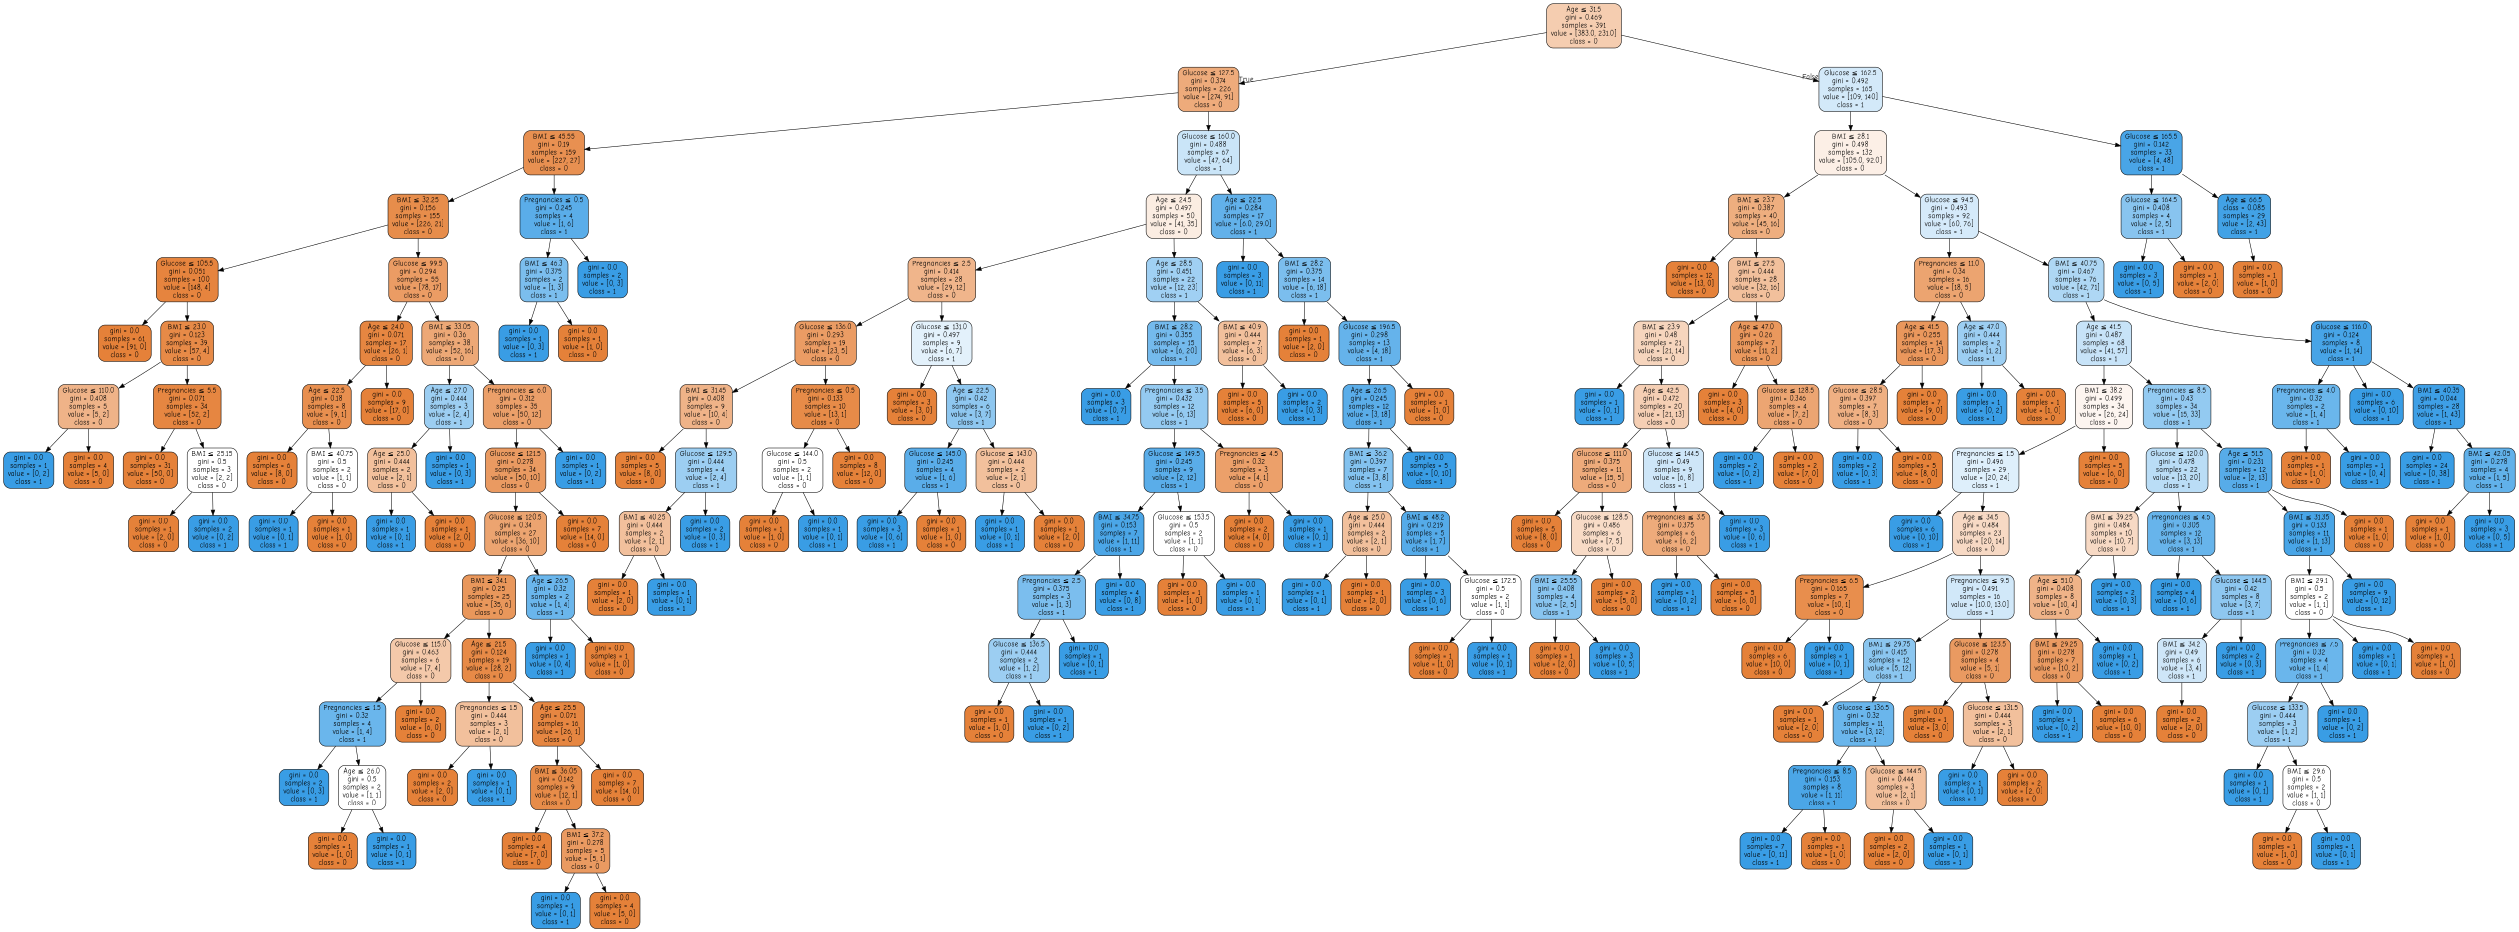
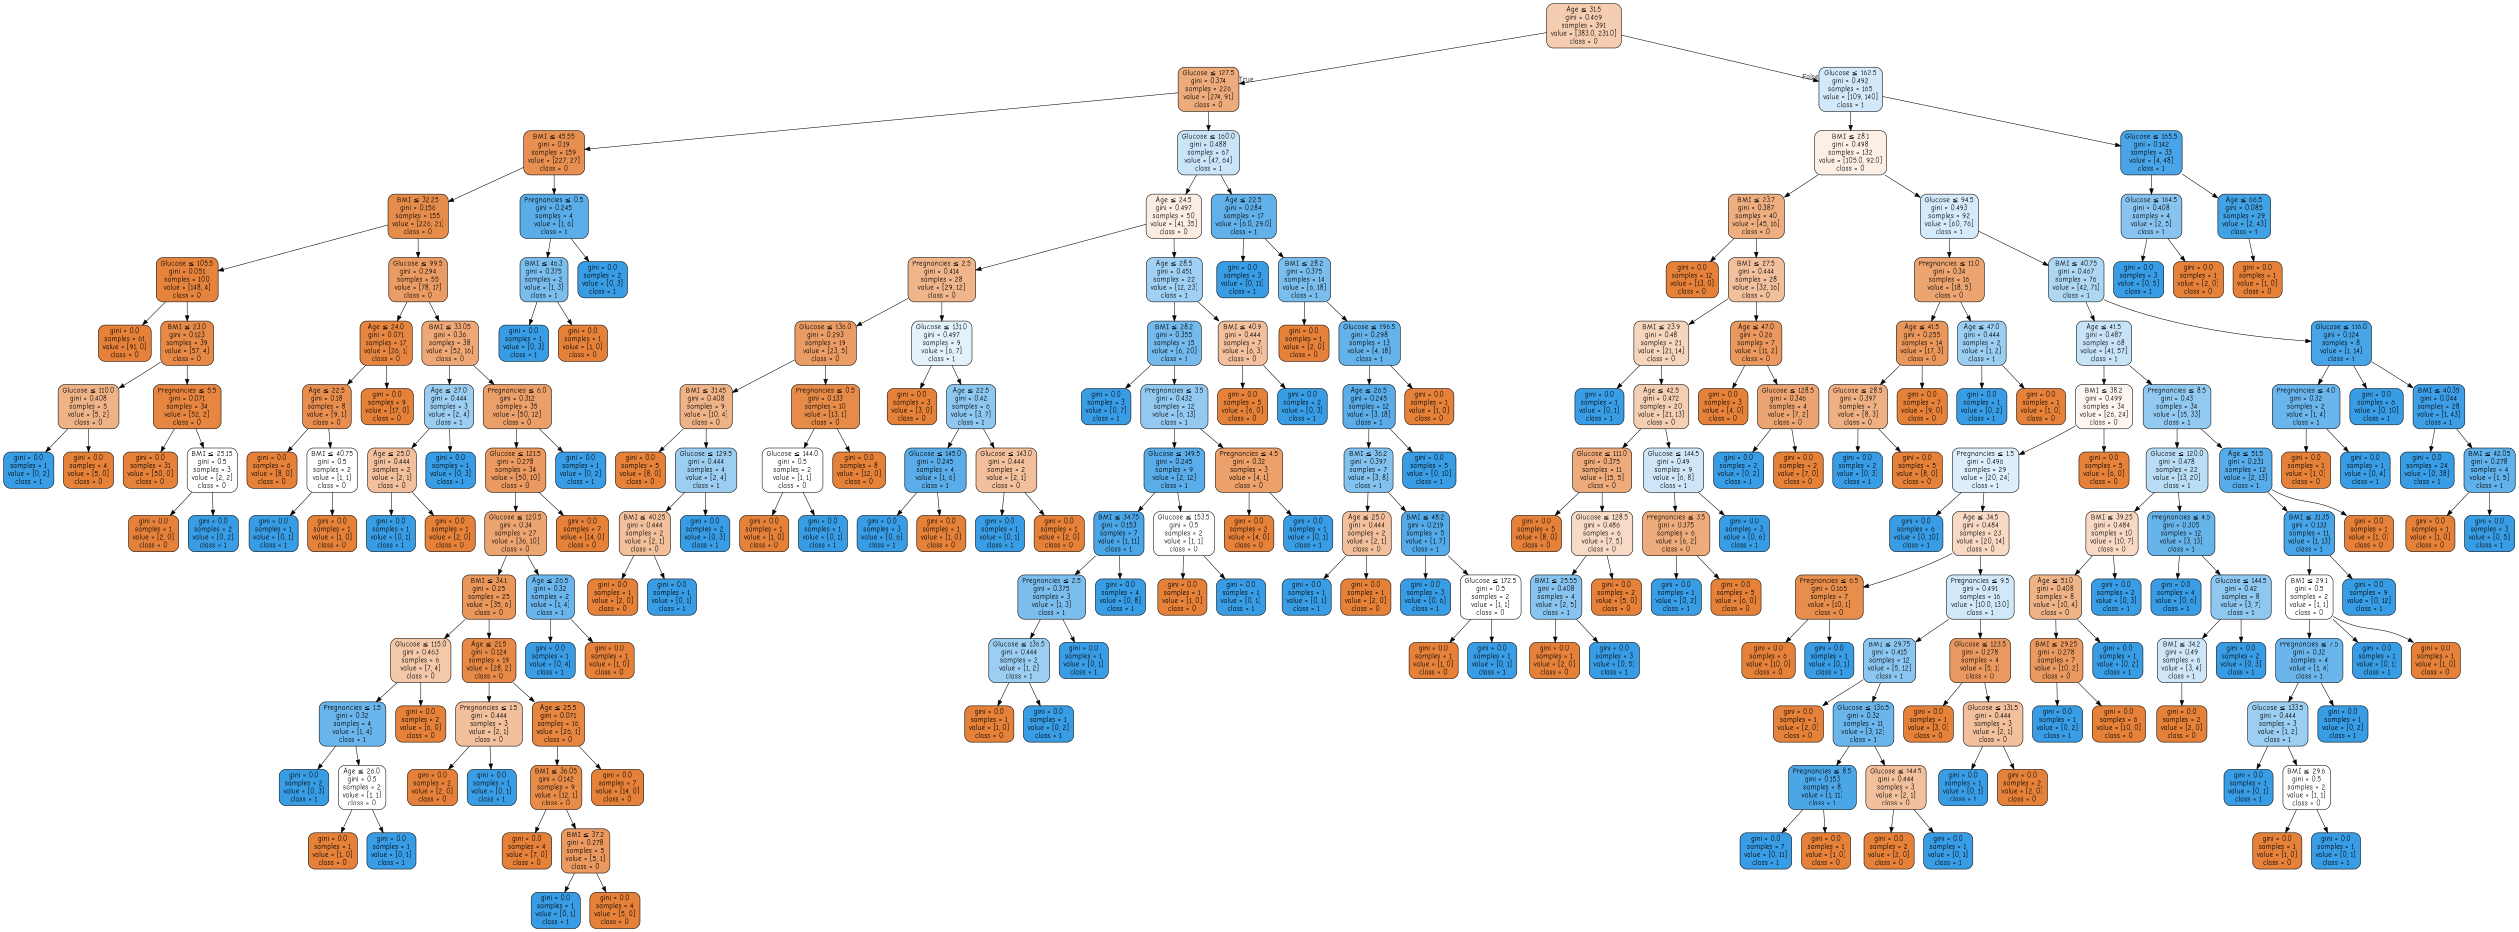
(2244, 208) -> (2244, 208)
